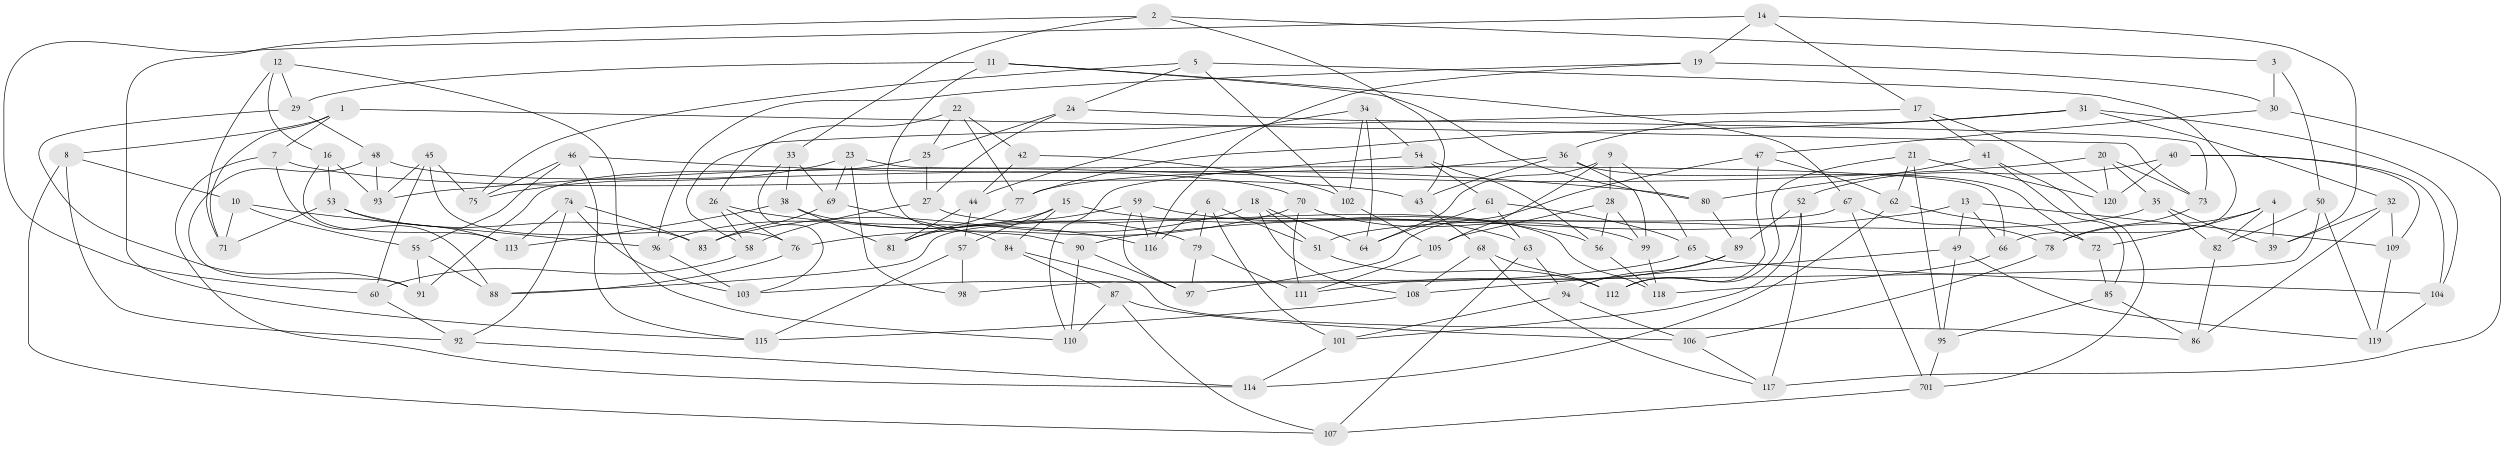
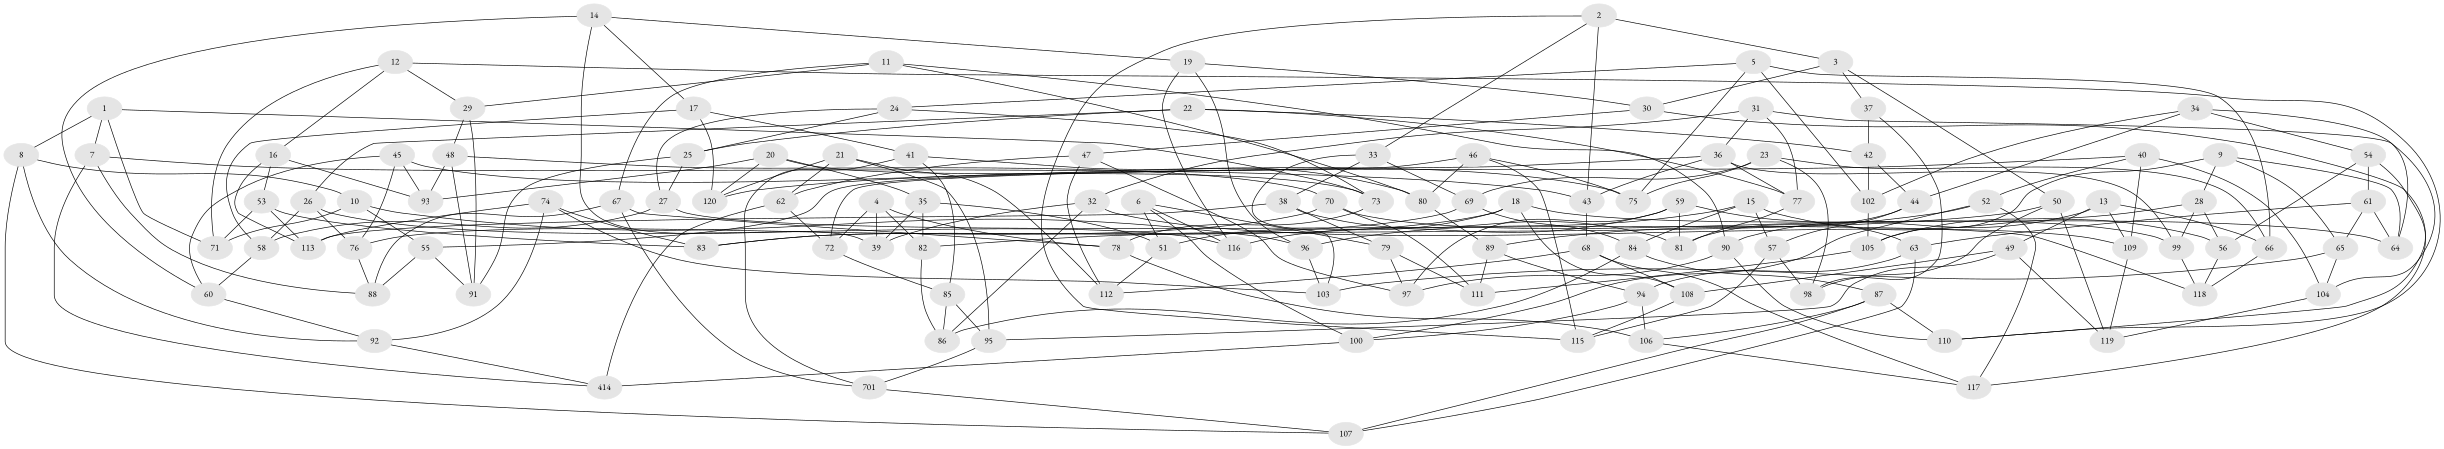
none -> (1868, 108)
(1339, 341) -> (1356, 341)
(1250, 388) -> (604, 388)
